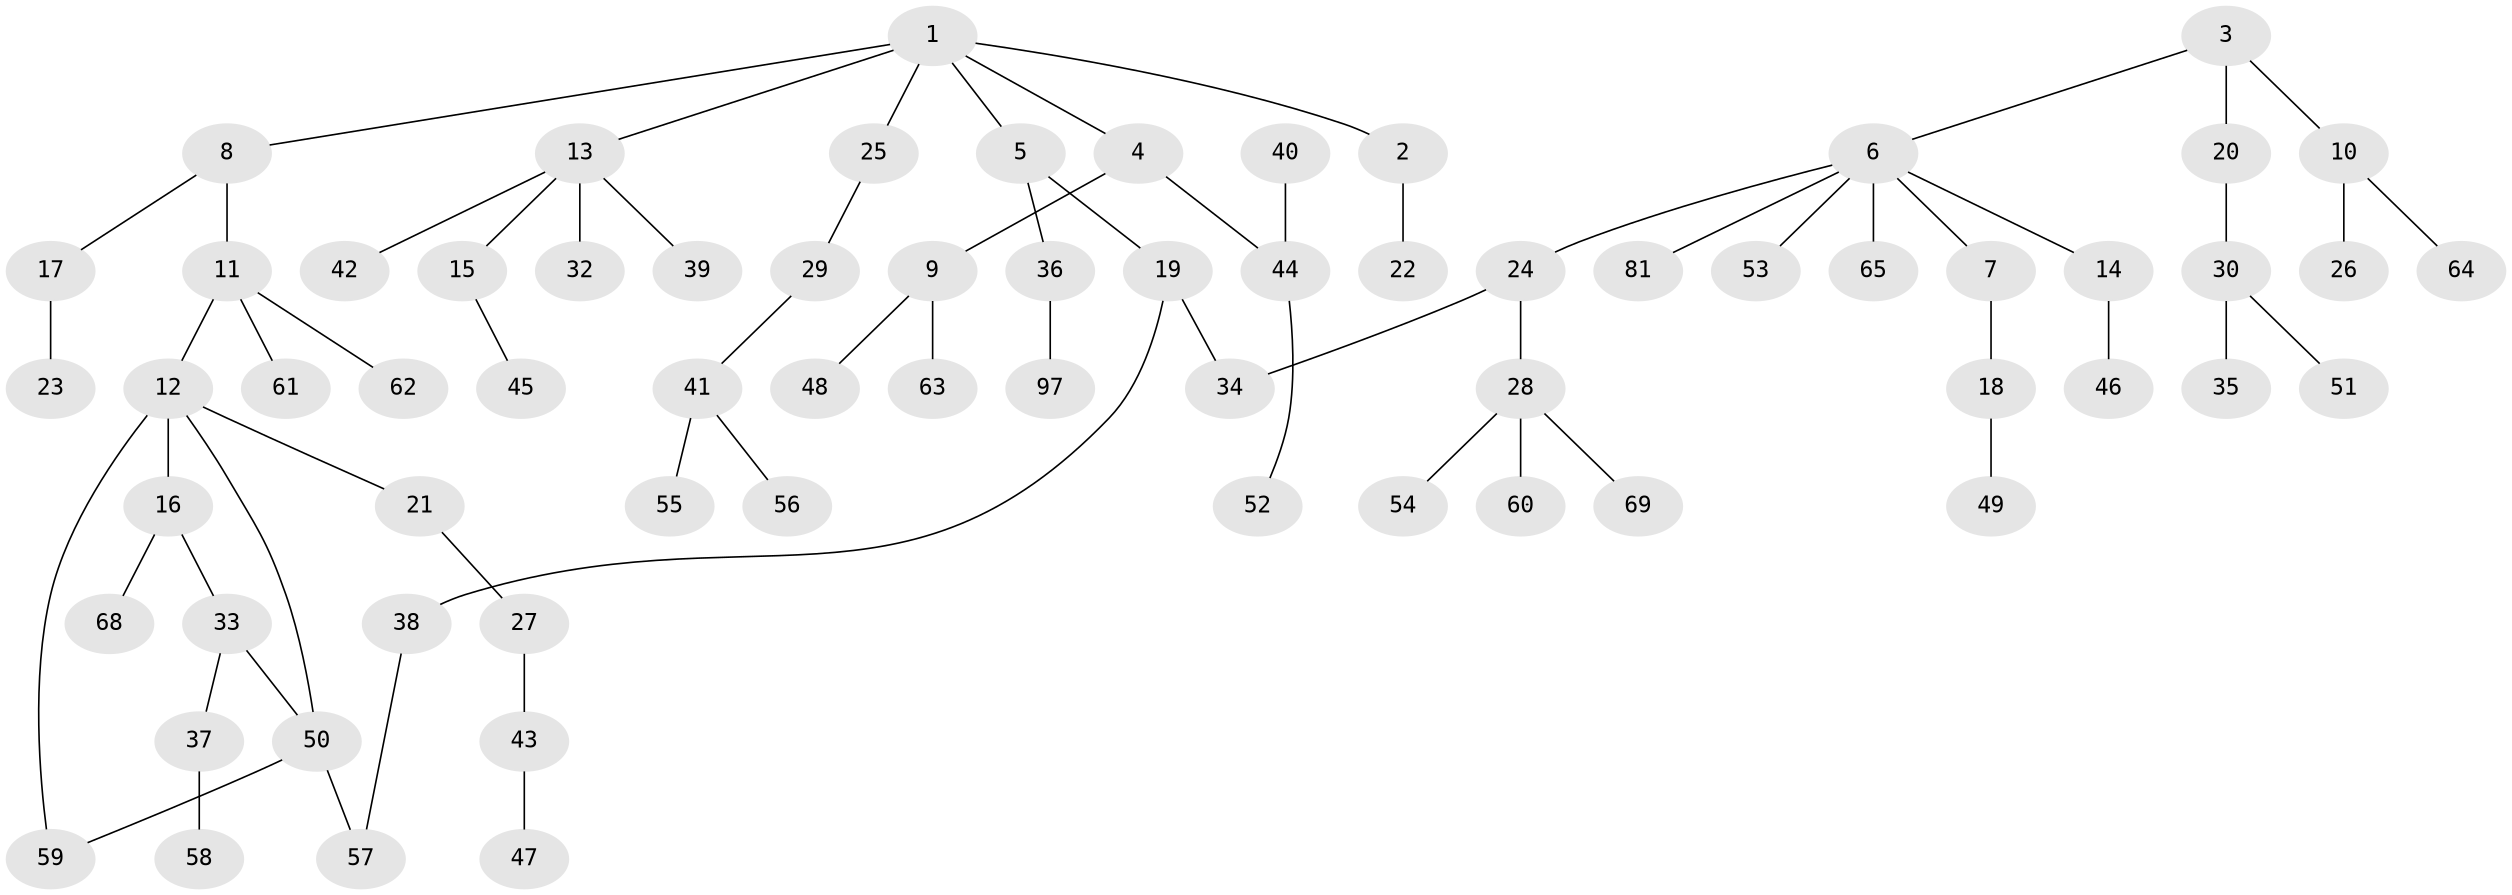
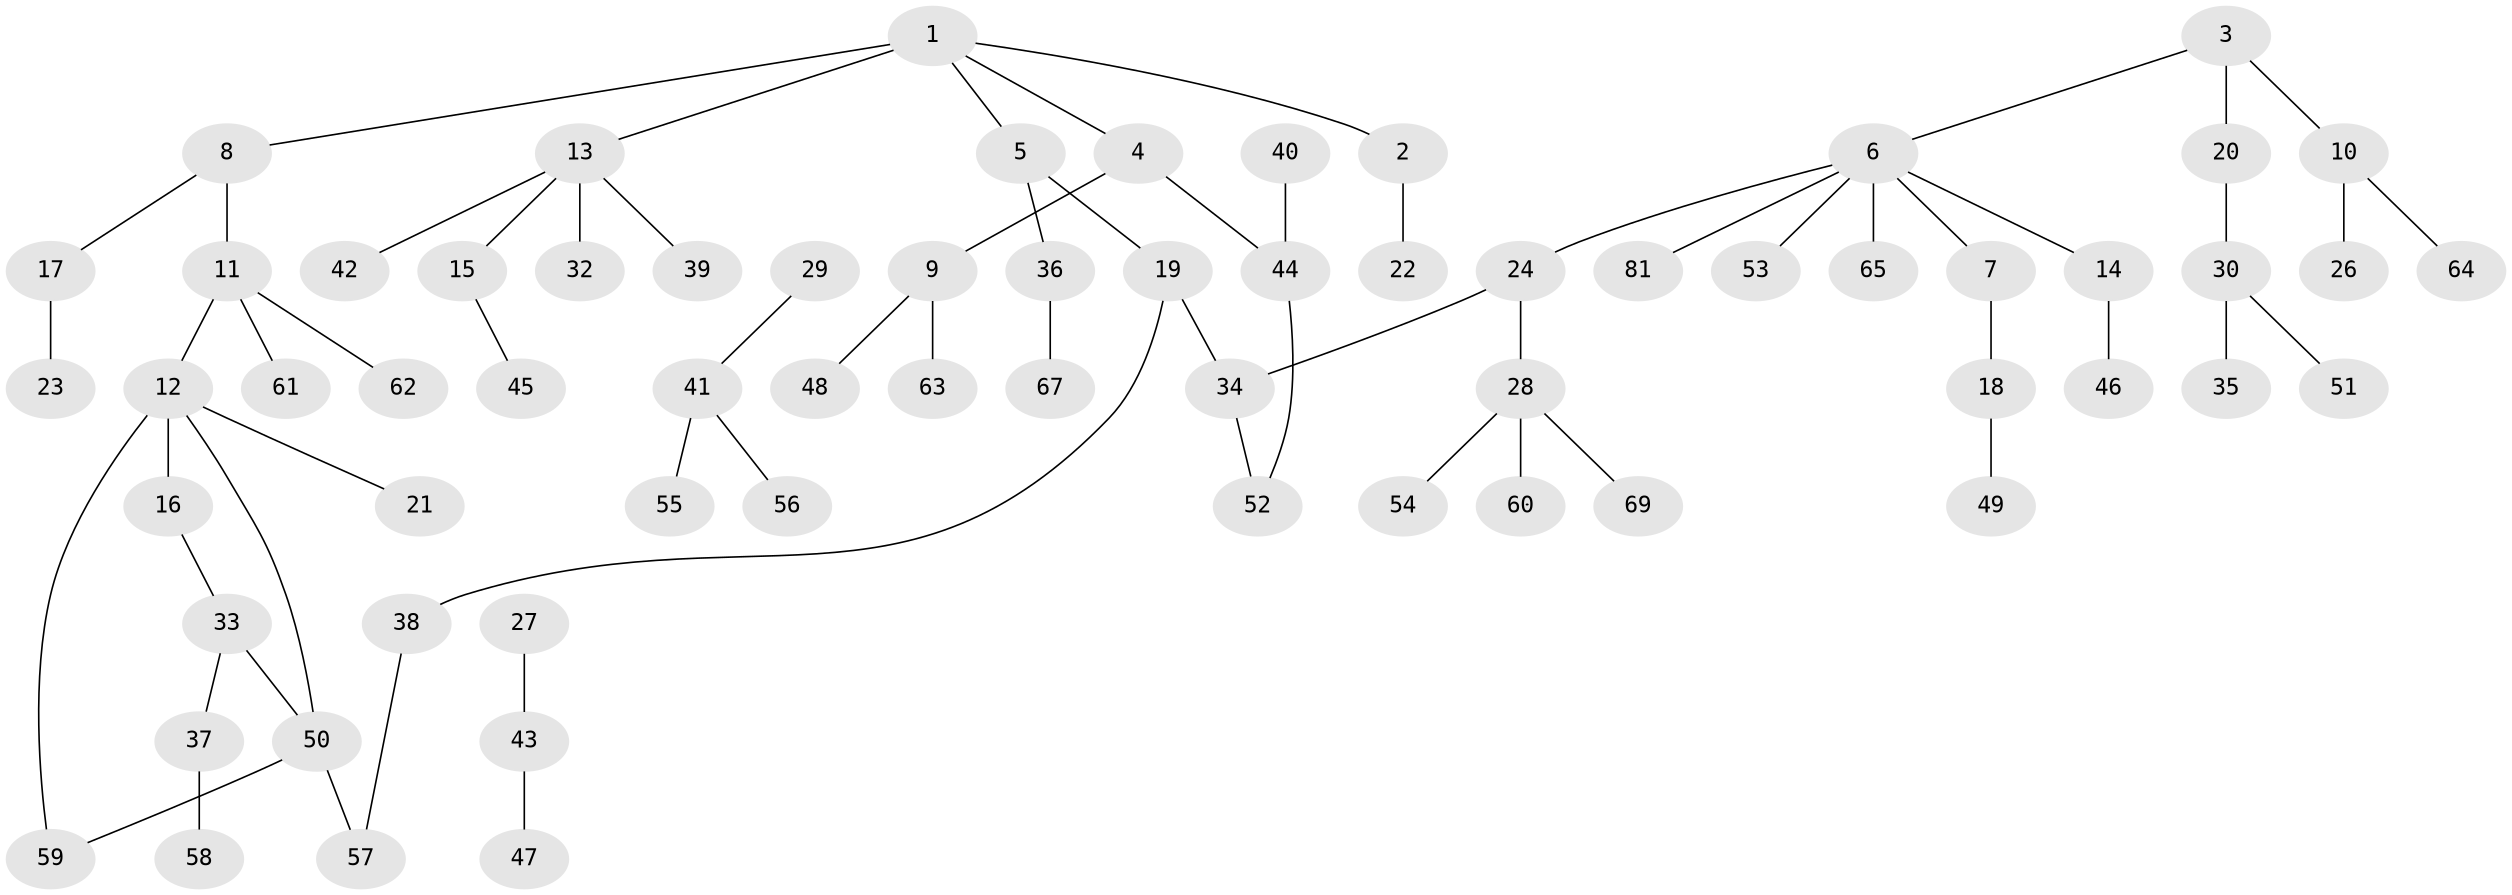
(874, 154) -> none
(1050, 389) -> (1050, 389)
none -> (1244, 447)
(472, 565) -> none
(109, 624) -> none
